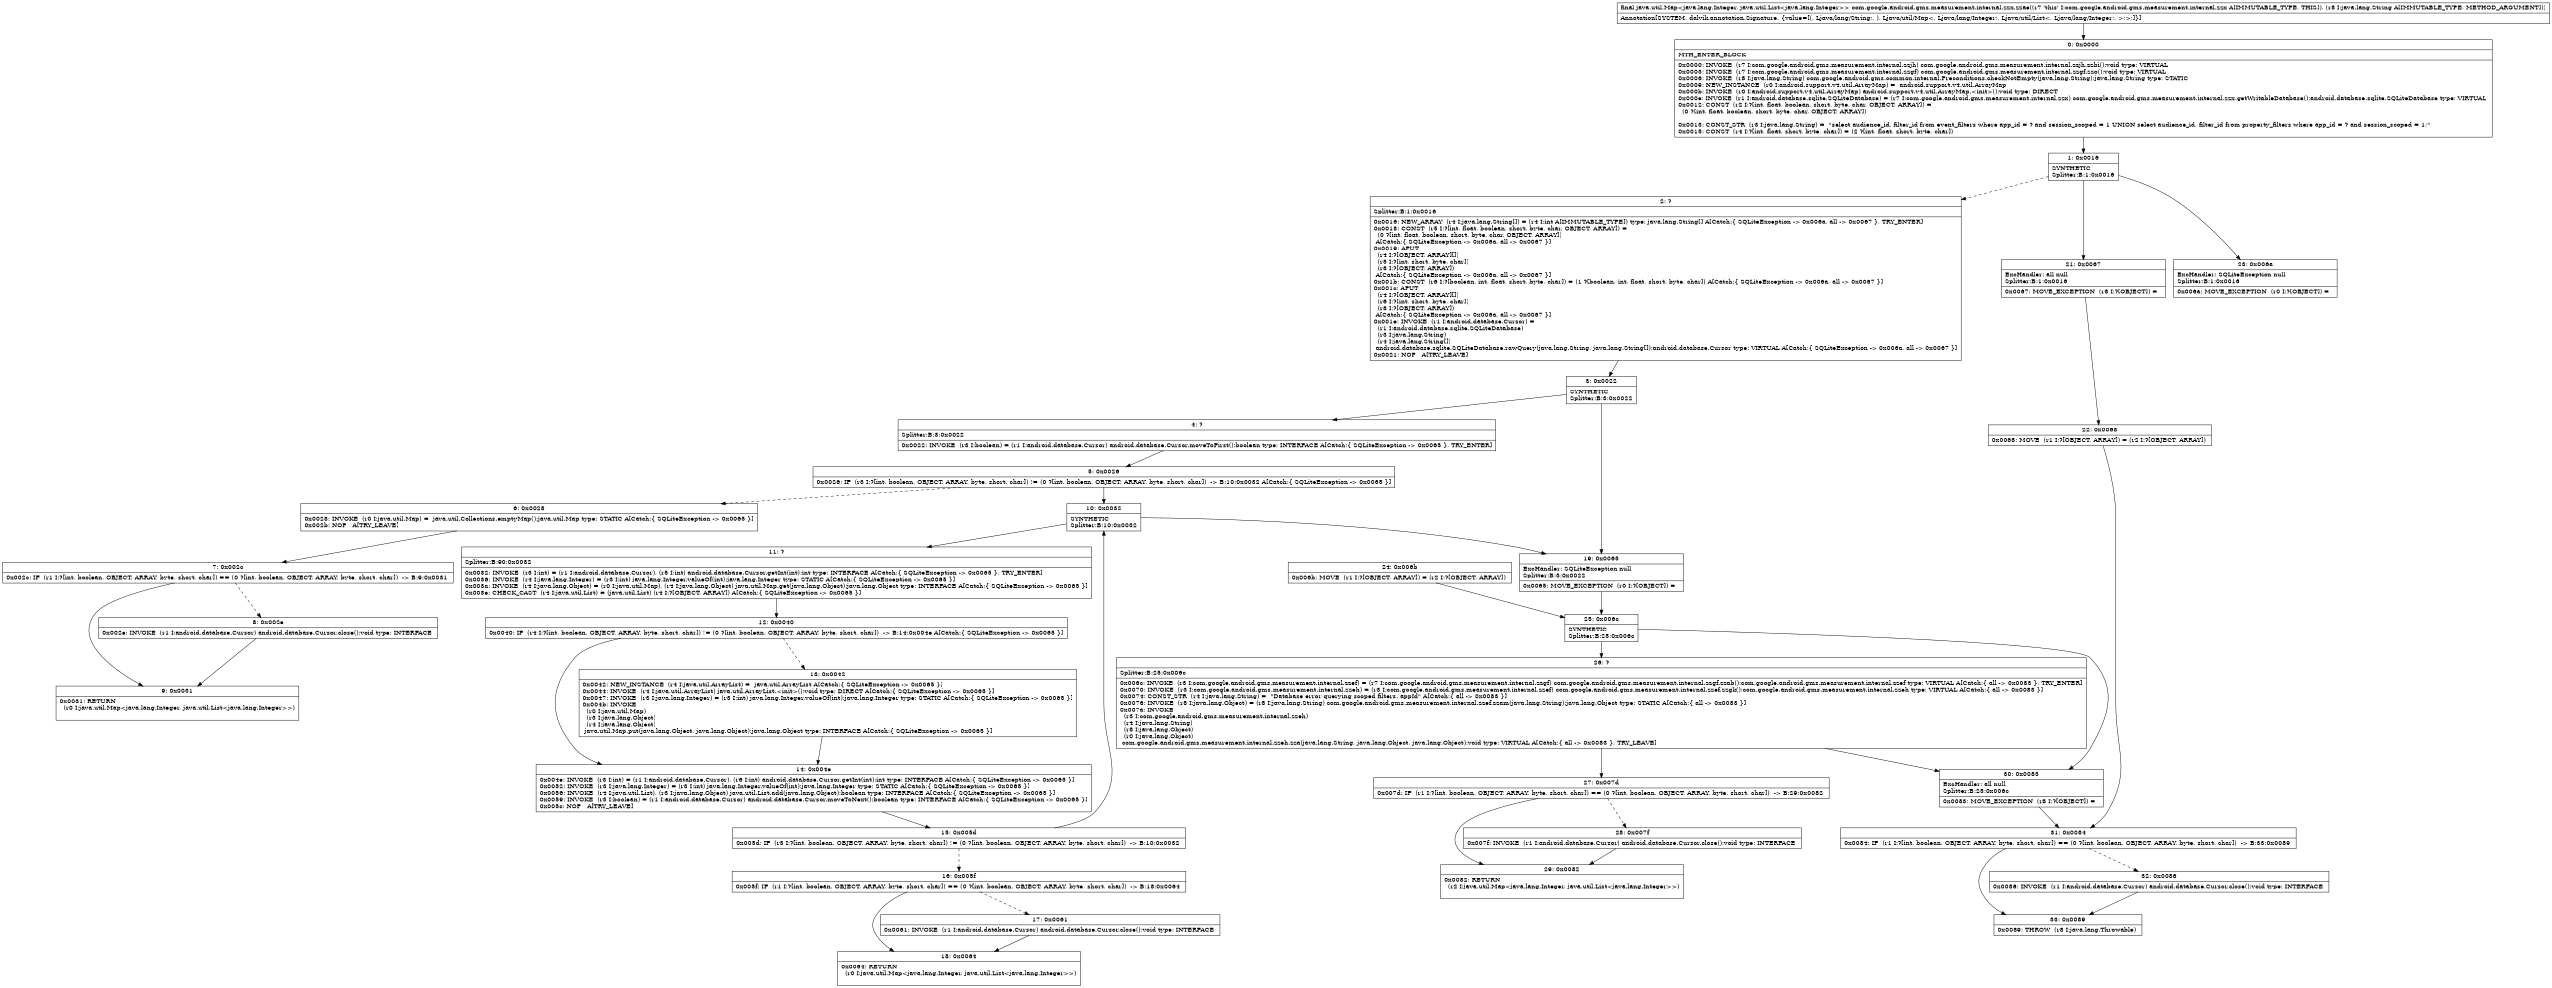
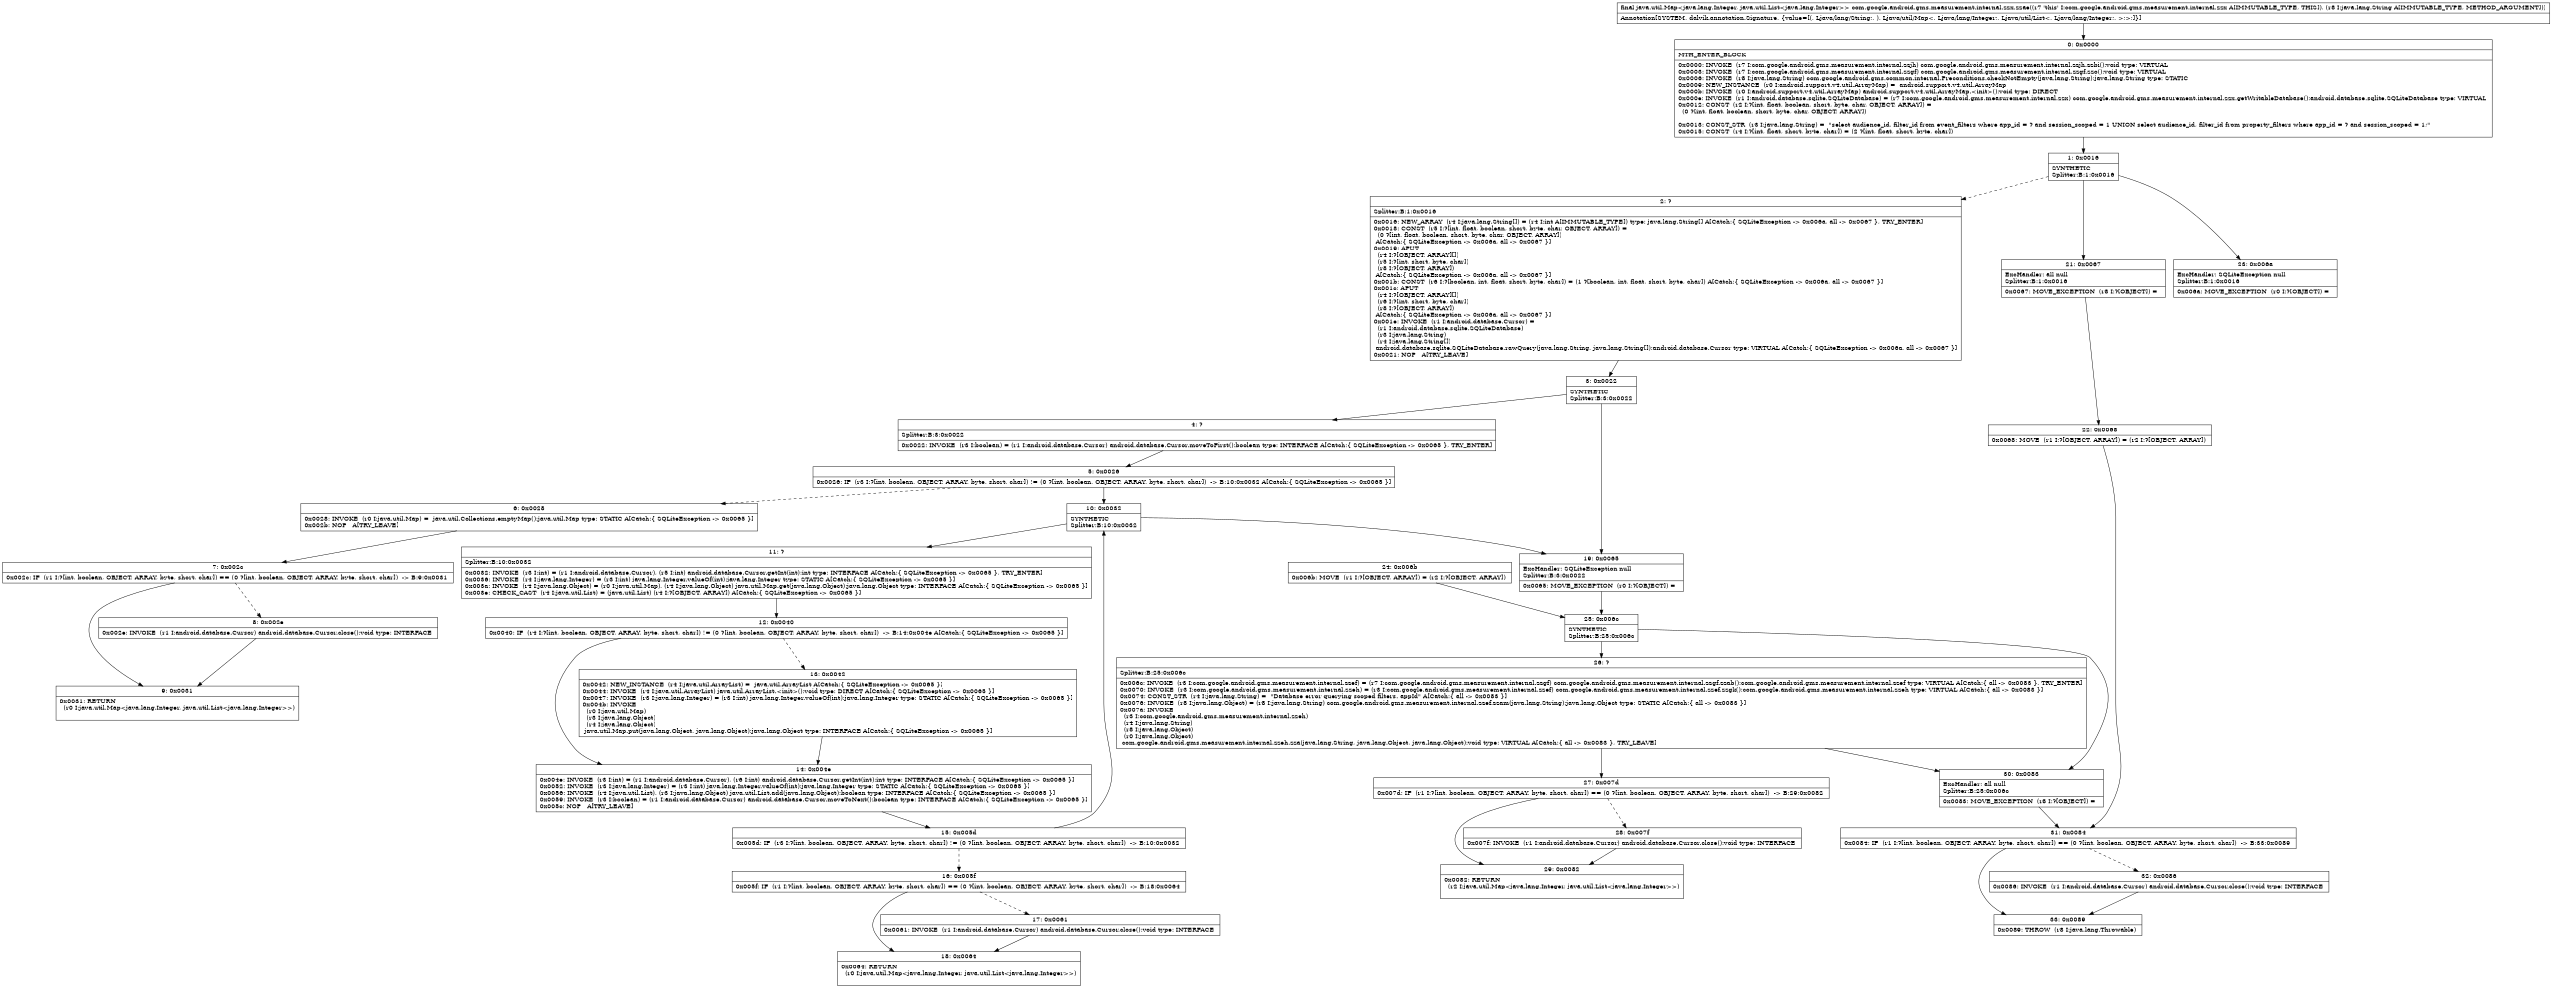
(498, 562) -> (498, 562)
